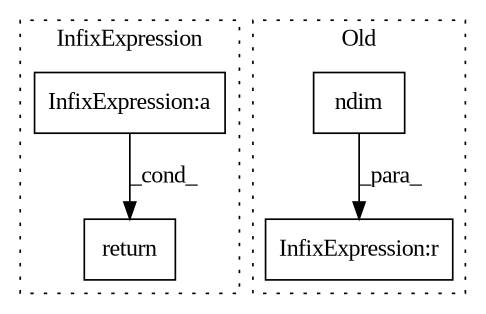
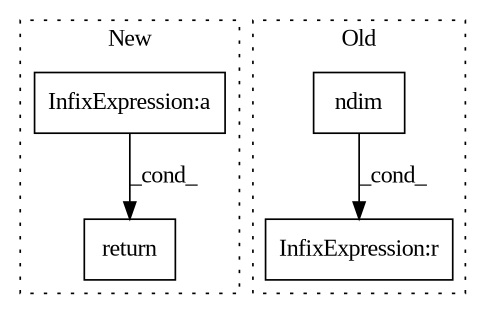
(130, 40) -> (130, 40)
(390, 176) -> (393, 176)
